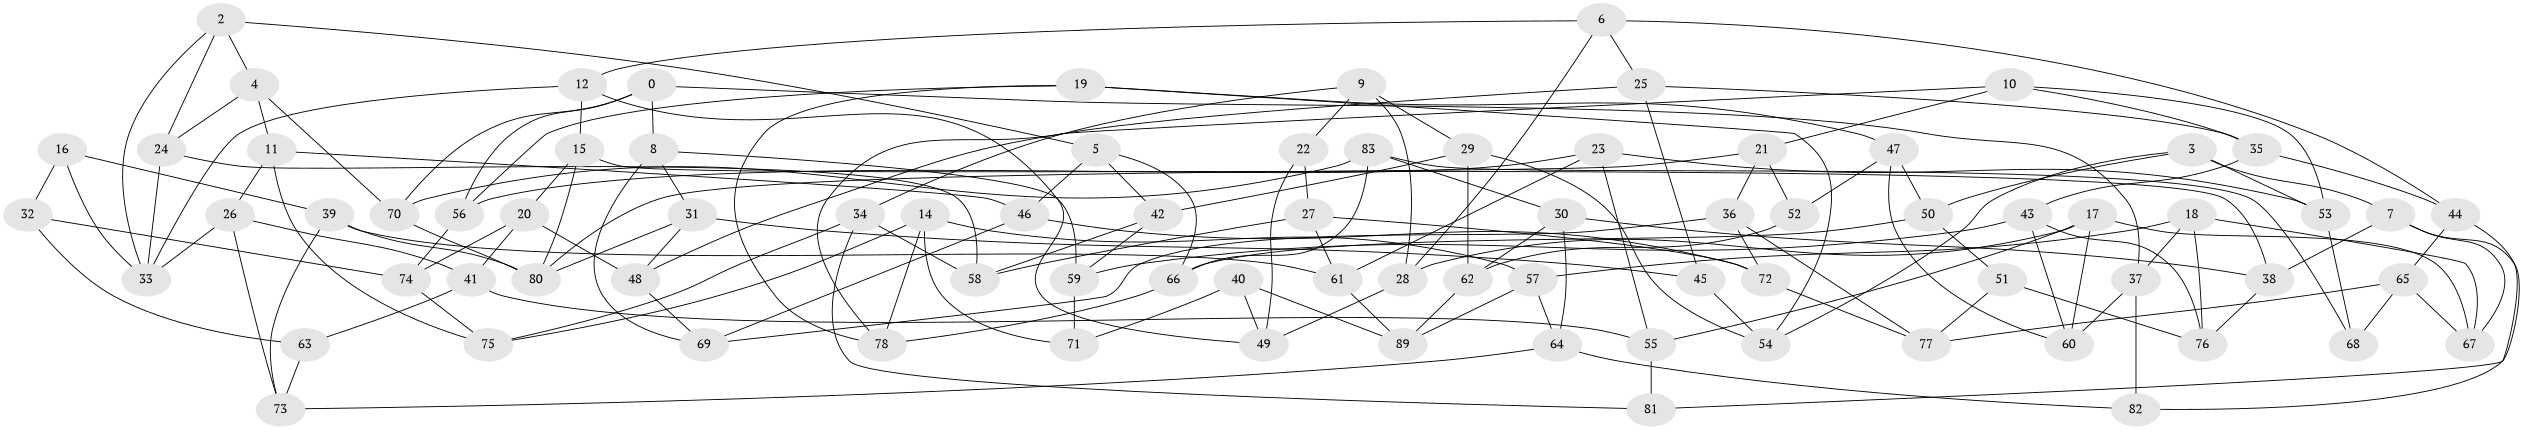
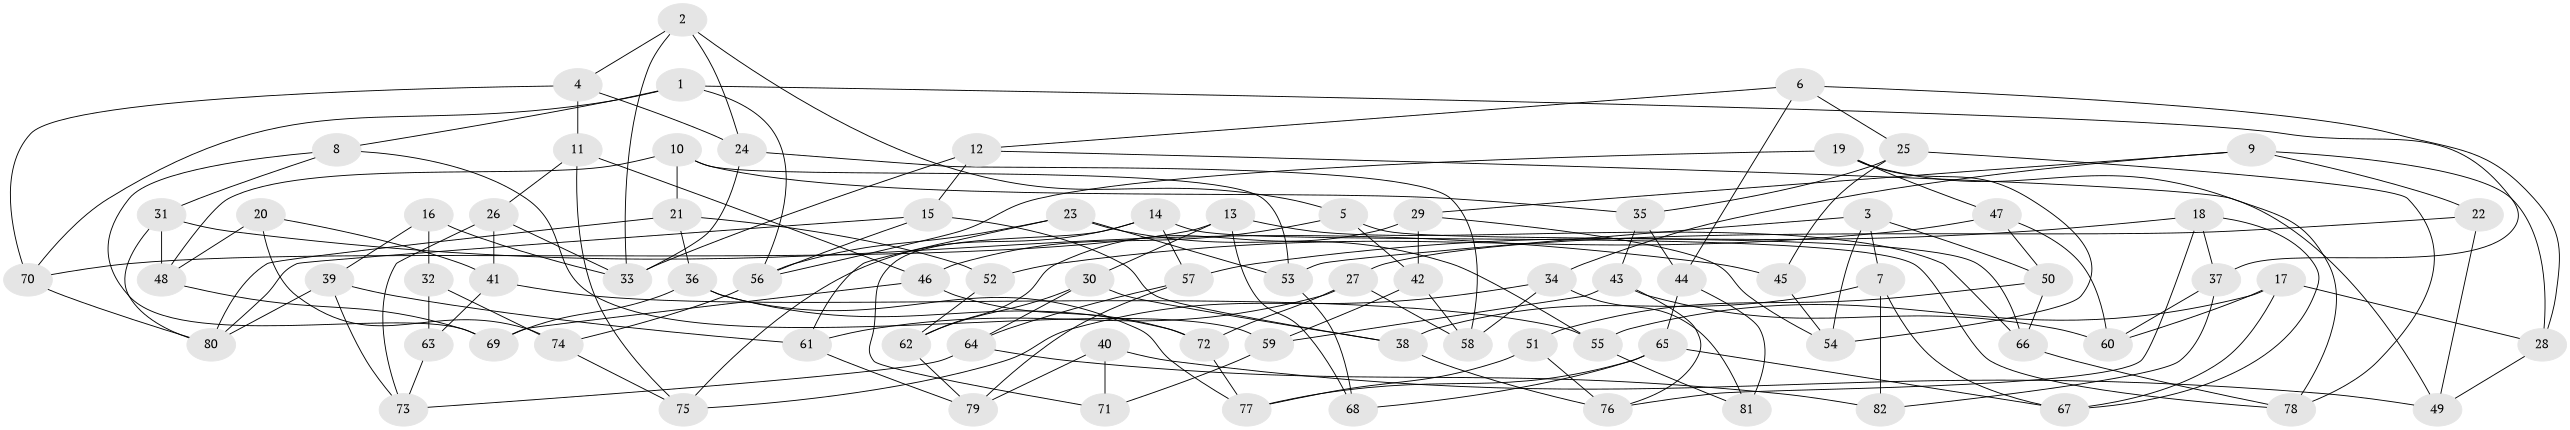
(652, 85) -> (681, 85)
(1369, 150) -> (1230, 215)
(552, 182) -> (848, 244)
(1403, 345) -> (973, 410)
